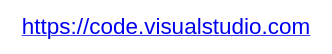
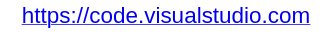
(166, 27) -> (166, 15)
